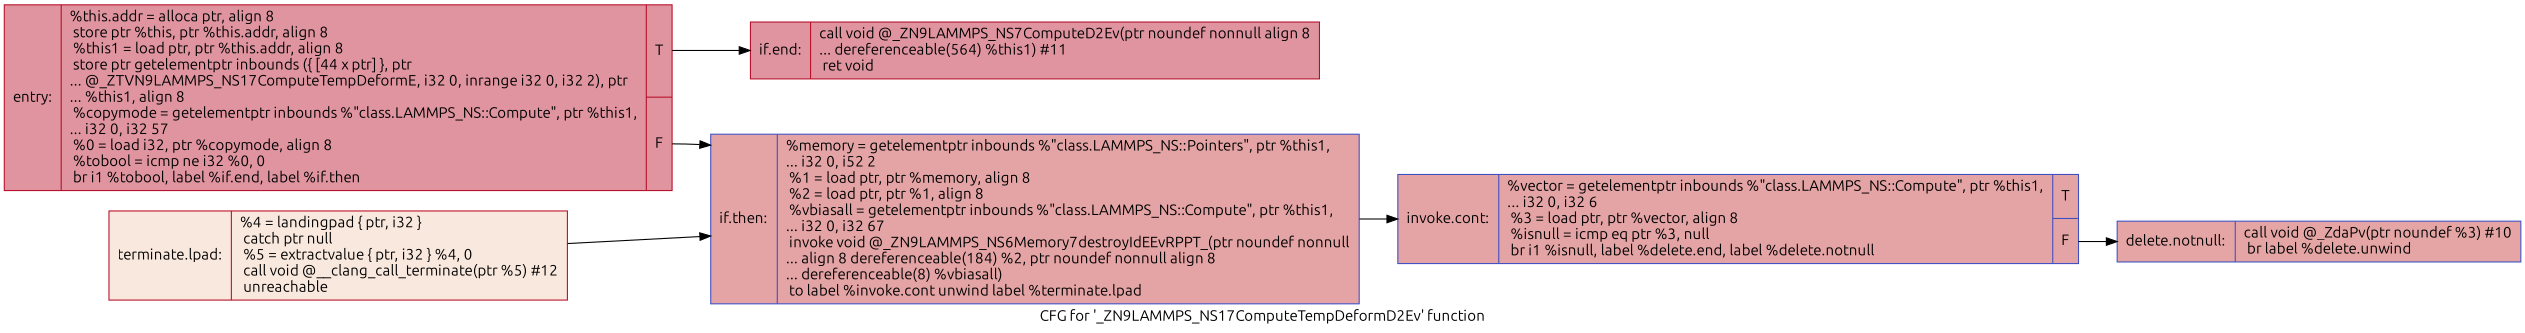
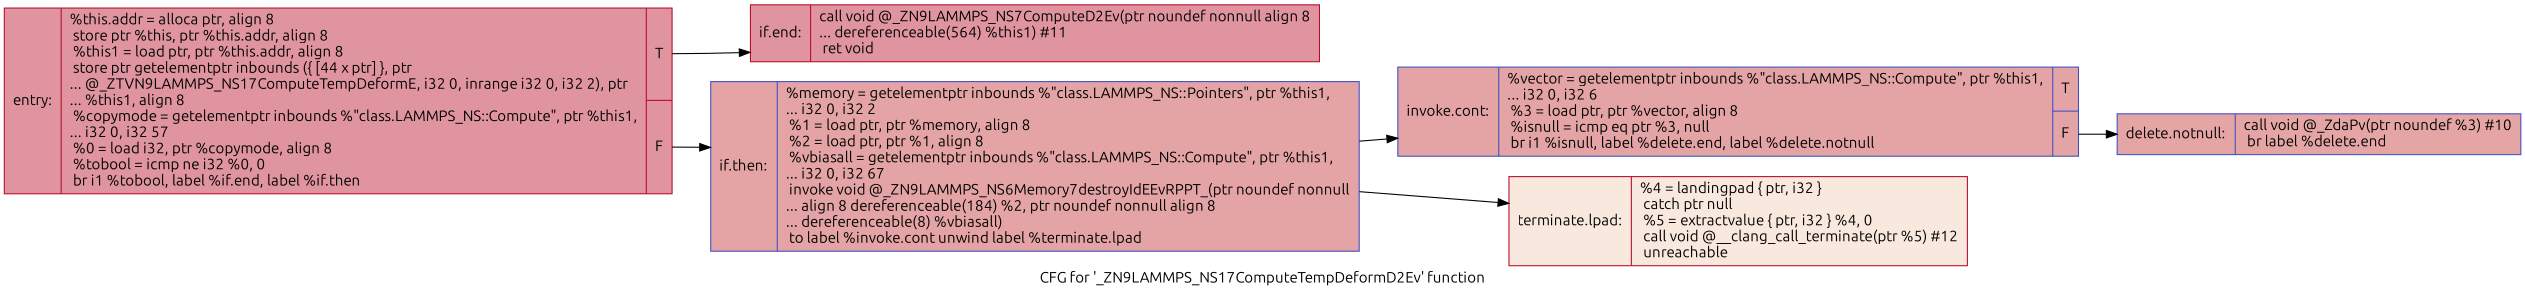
(832, 162) -> (832, 110)
(634, 240) -> (1429, 197)
(2328, 249) -> (2315, 142)
